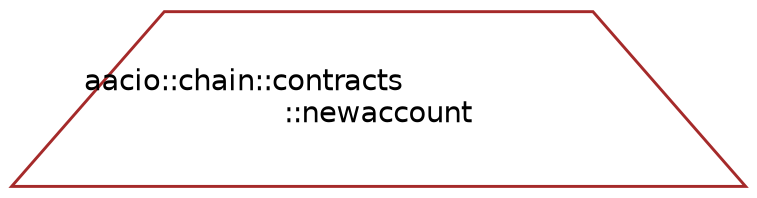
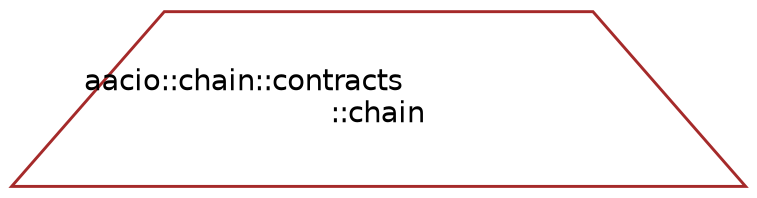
(379, 99) -> (379, 99)
